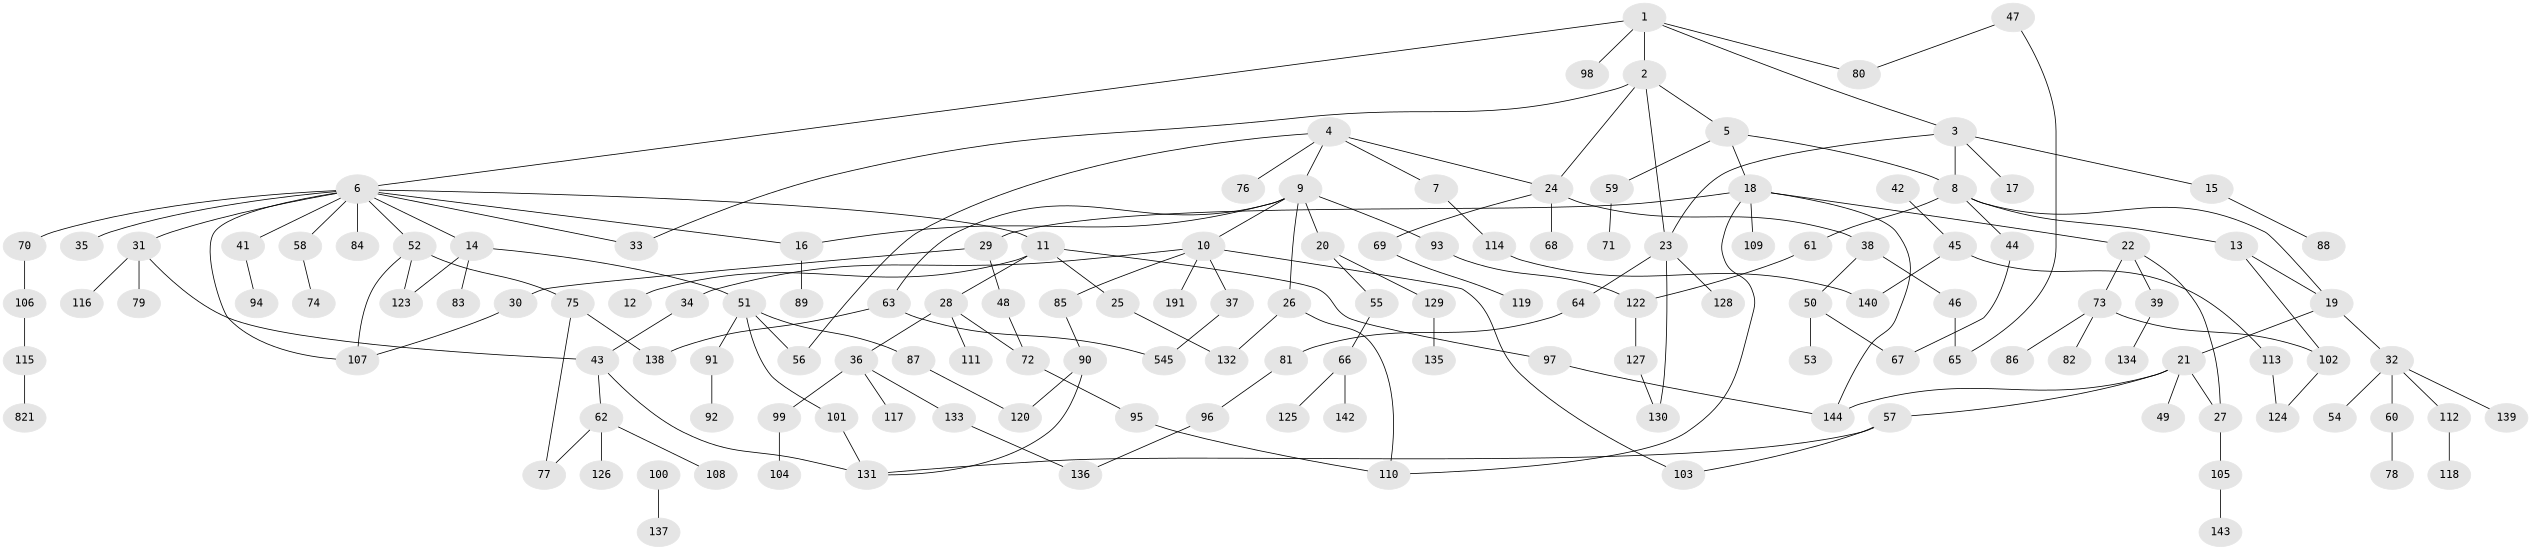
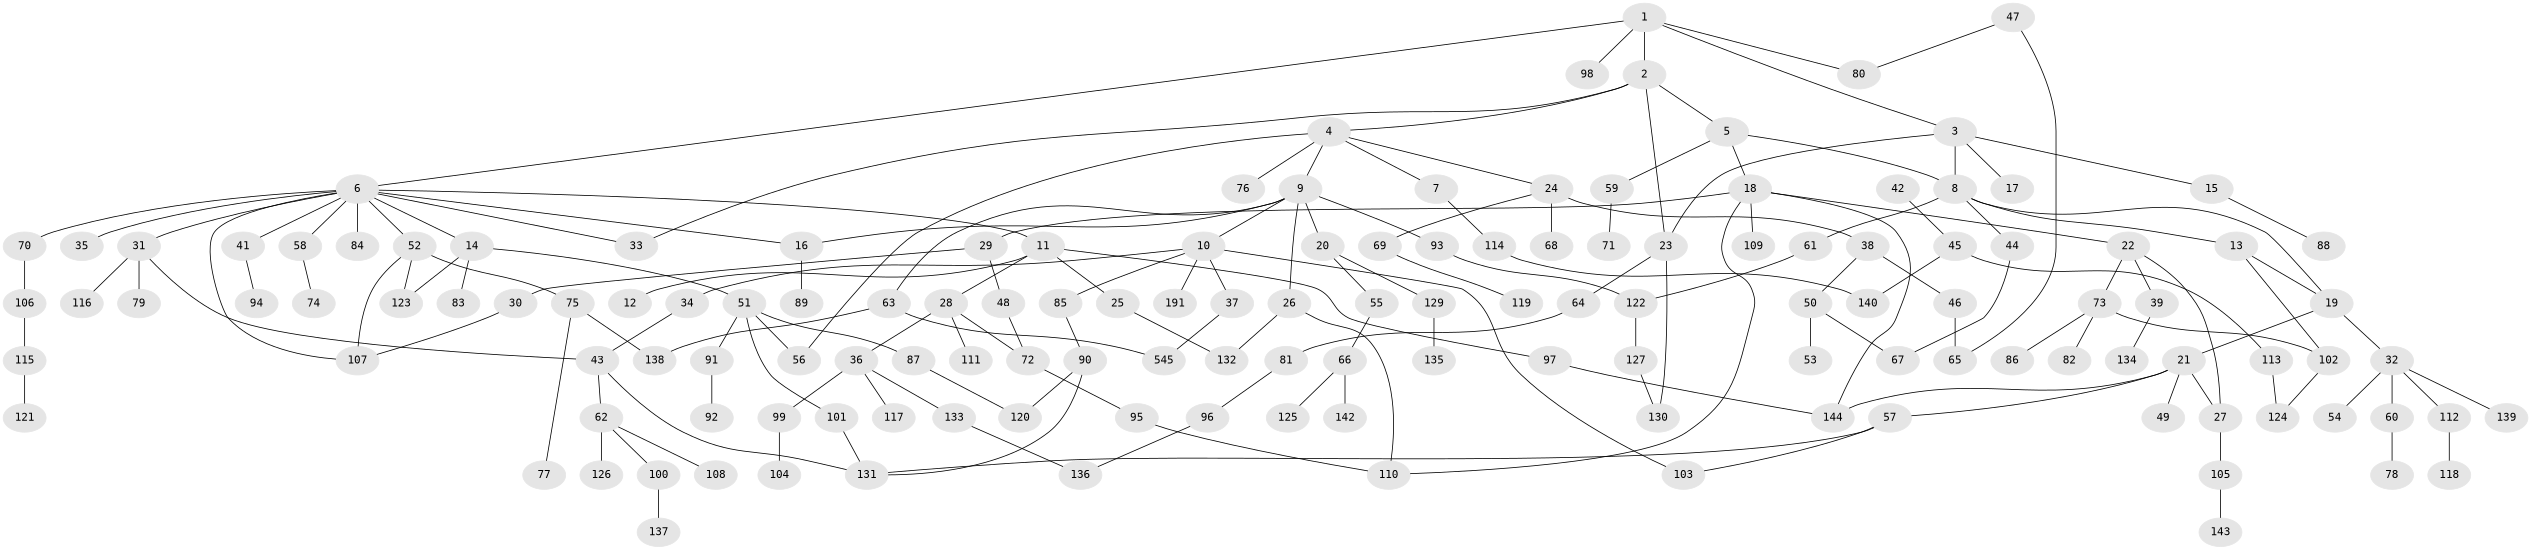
(1598, 132) -> (1491, 116)
(1723, 303) -> none
(25, 418) -> (25, 418)
(573, 446) -> (630, 446)
